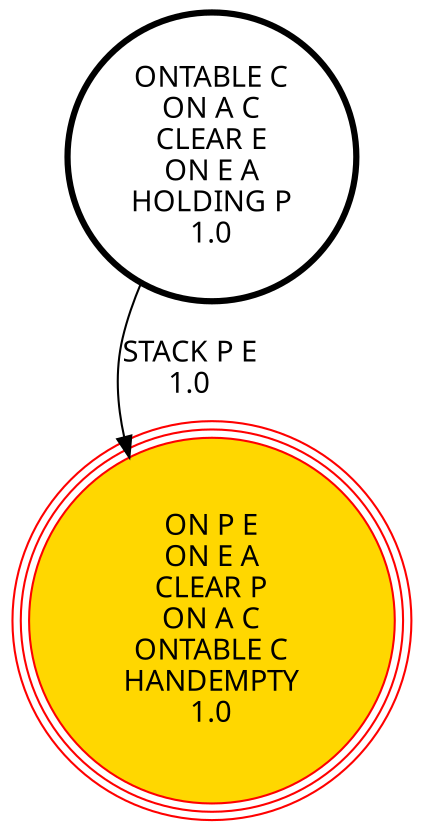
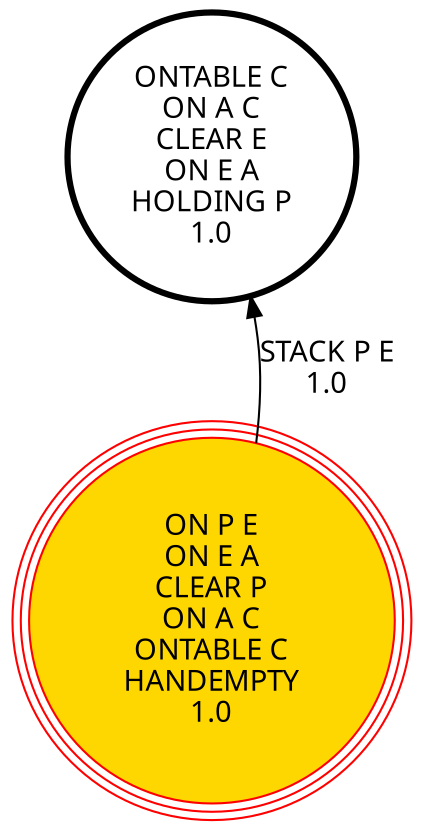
(119, 358) -> (260, 380)
